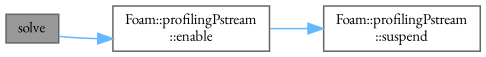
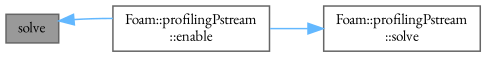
(402, 29) -> (402, 29)
(78, 38) -> (93, 19)
